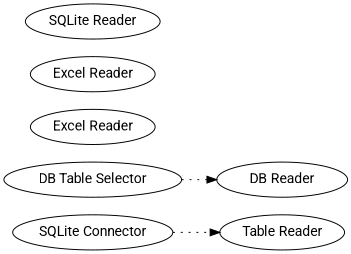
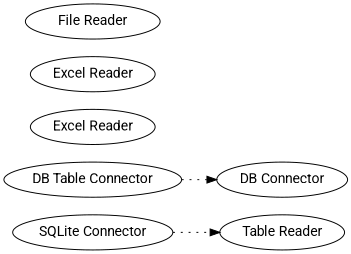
(93, 21) -> (93, 21)
(93, 180) -> (93, 180)
(282, 180) -> (282, 180)
